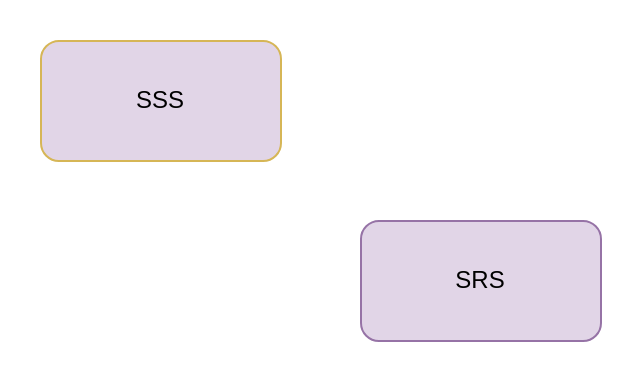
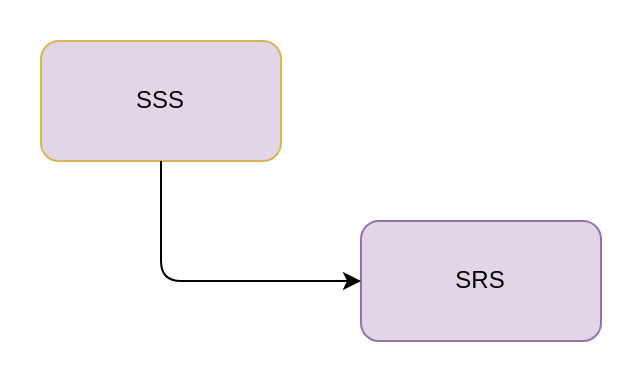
none -> (201, 281)
